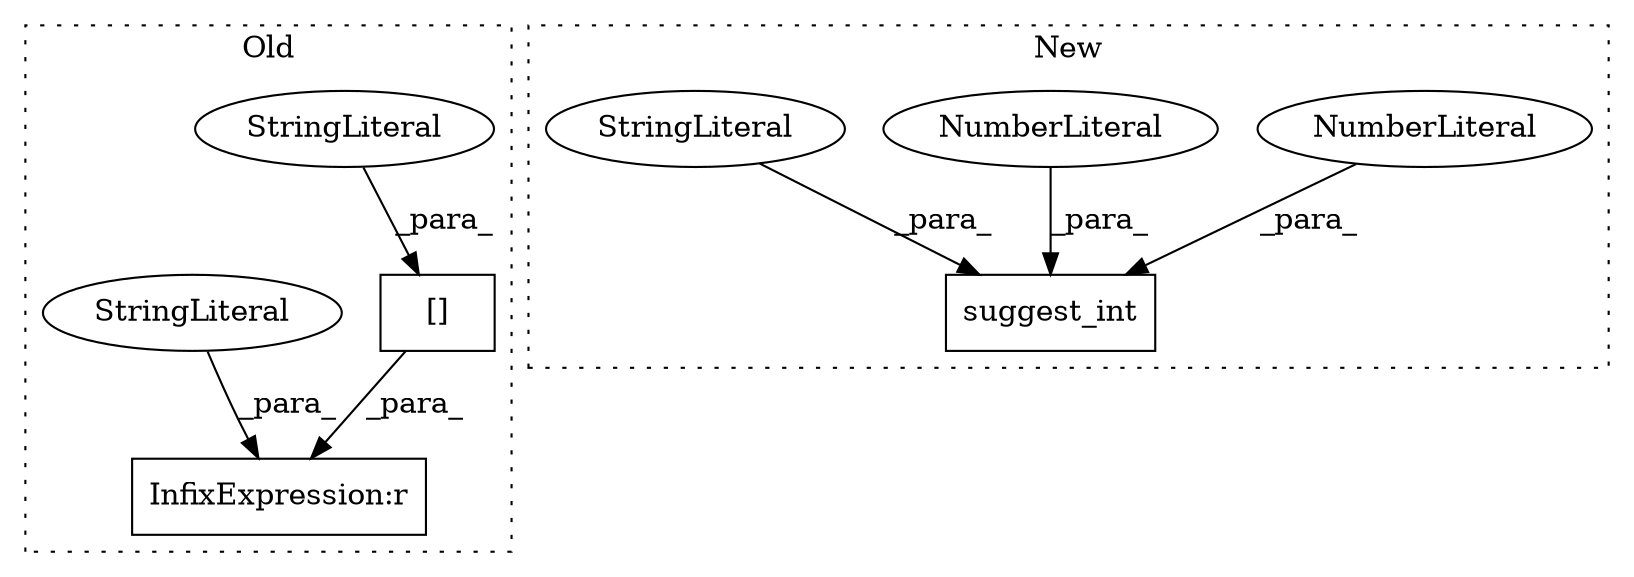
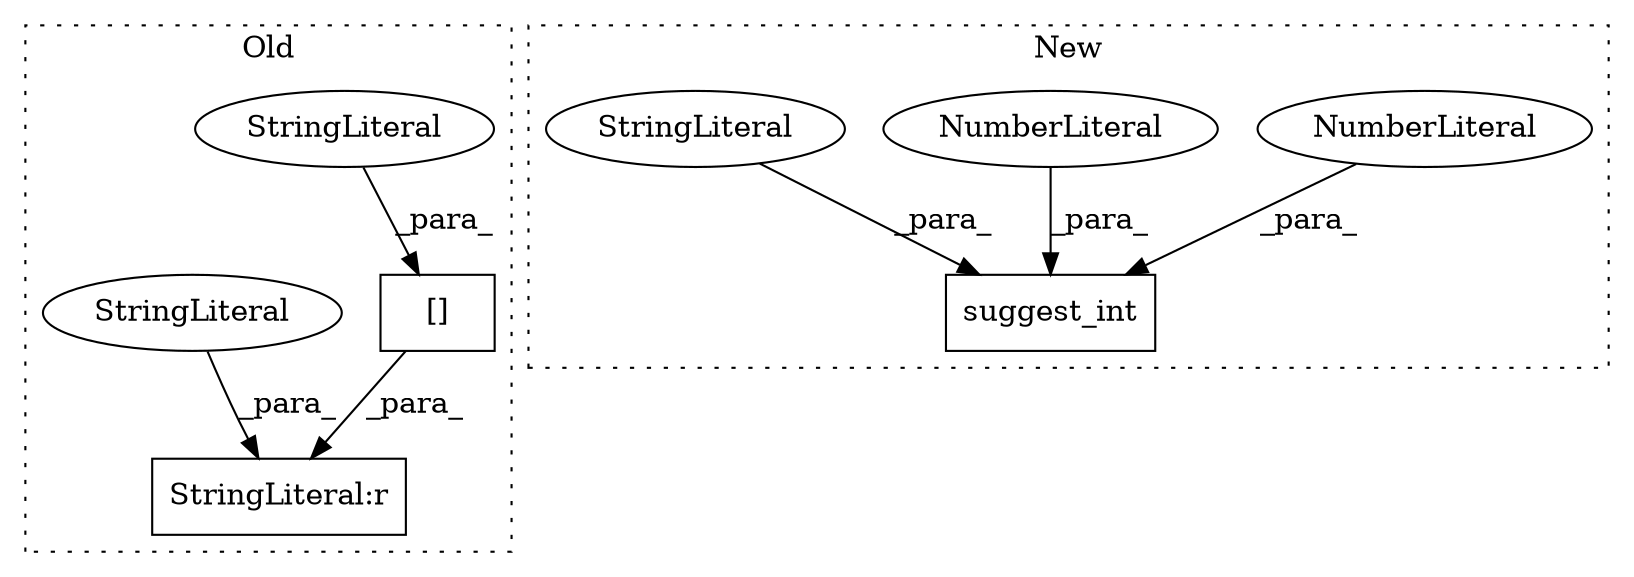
(279, 497) -> (279, 497)
